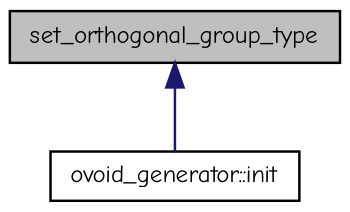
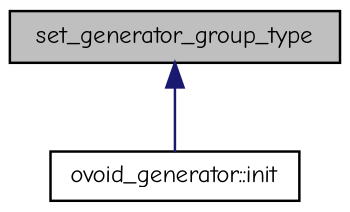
(175, 37) -> (175, 37)
